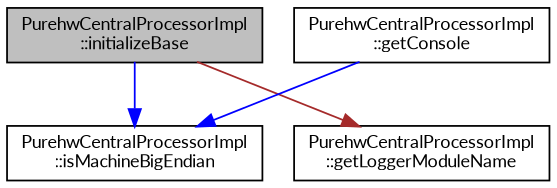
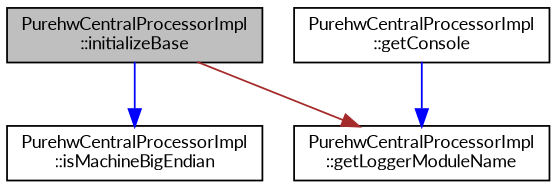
(294, 88) -> (422, 85)
